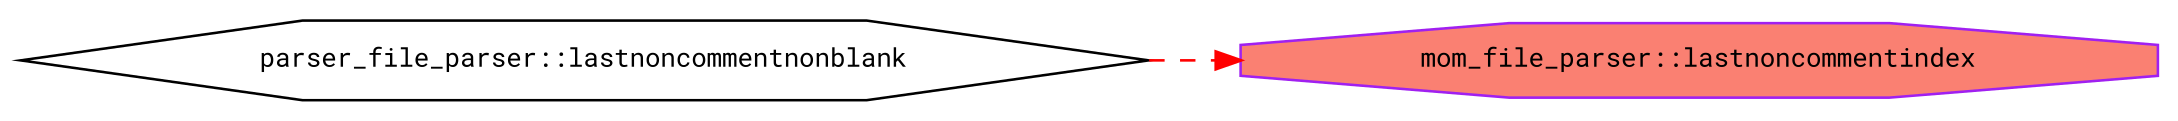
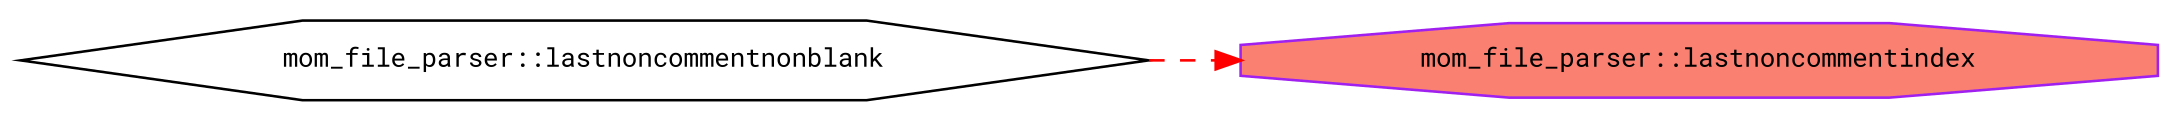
(585, 60) -> (585, 60)
